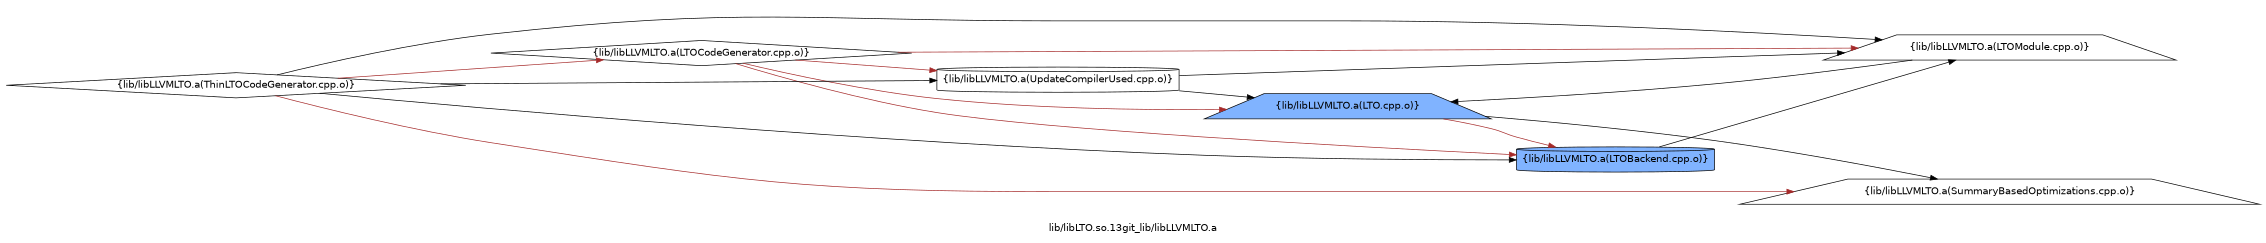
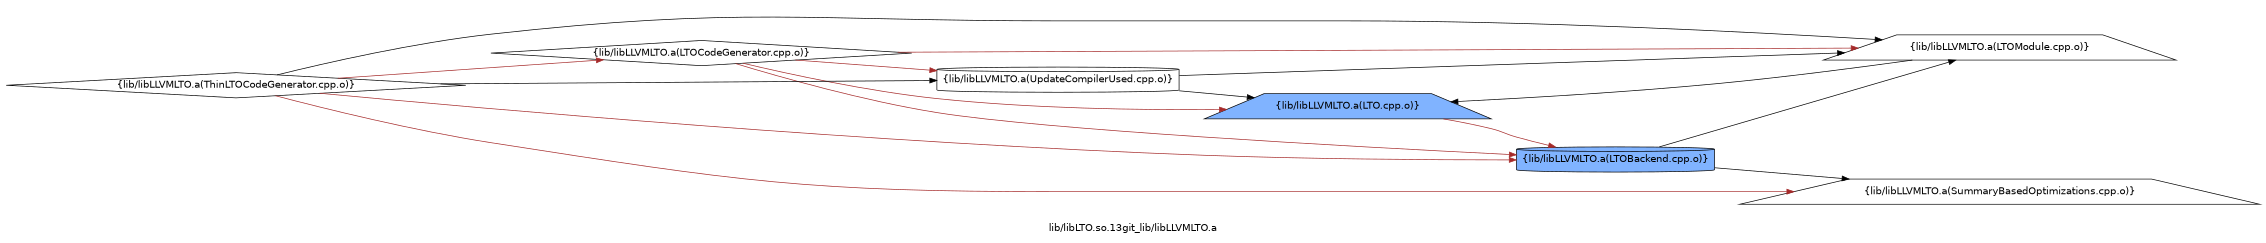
(914, 140) -> (914, 140)
(1709, 140) -> (1778, 173)
